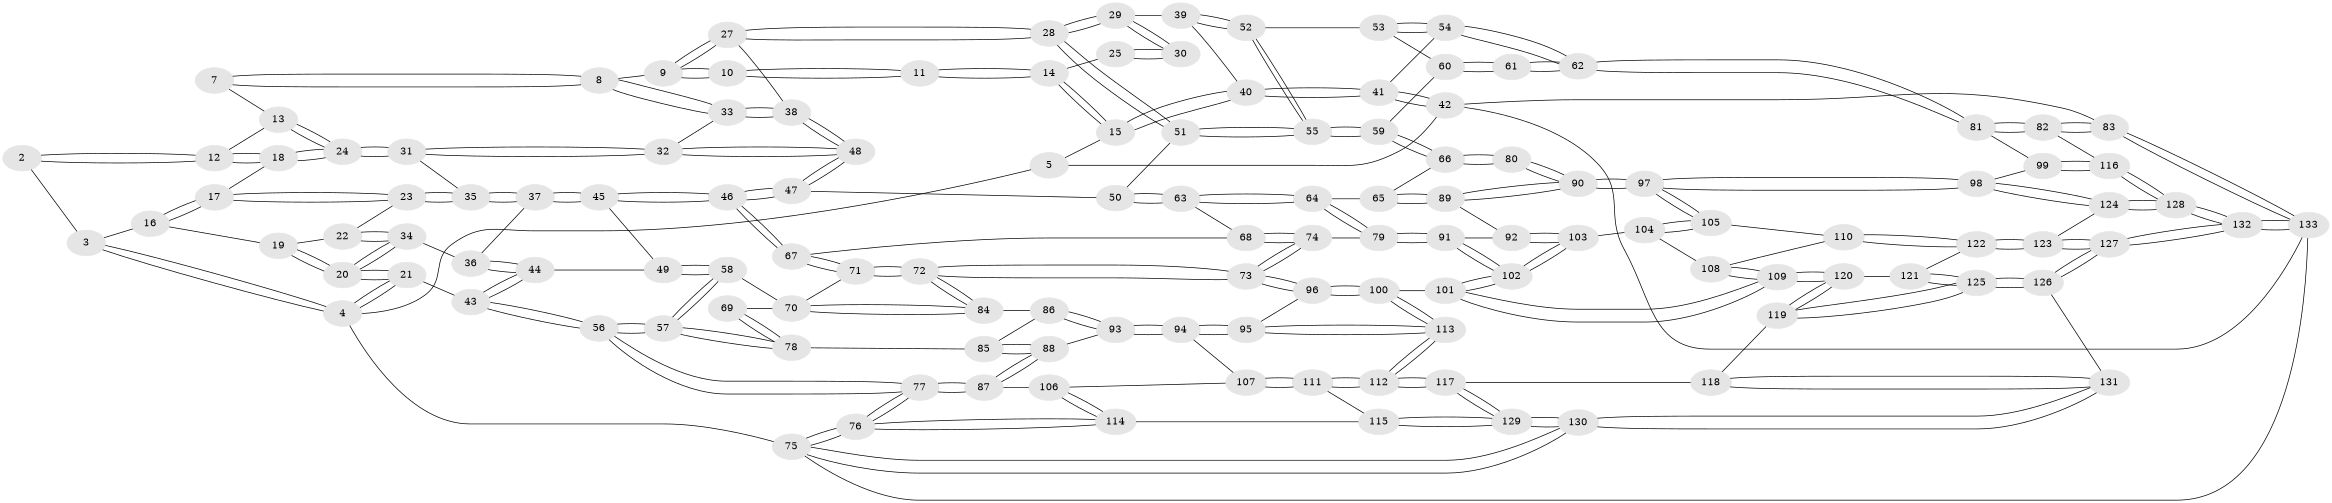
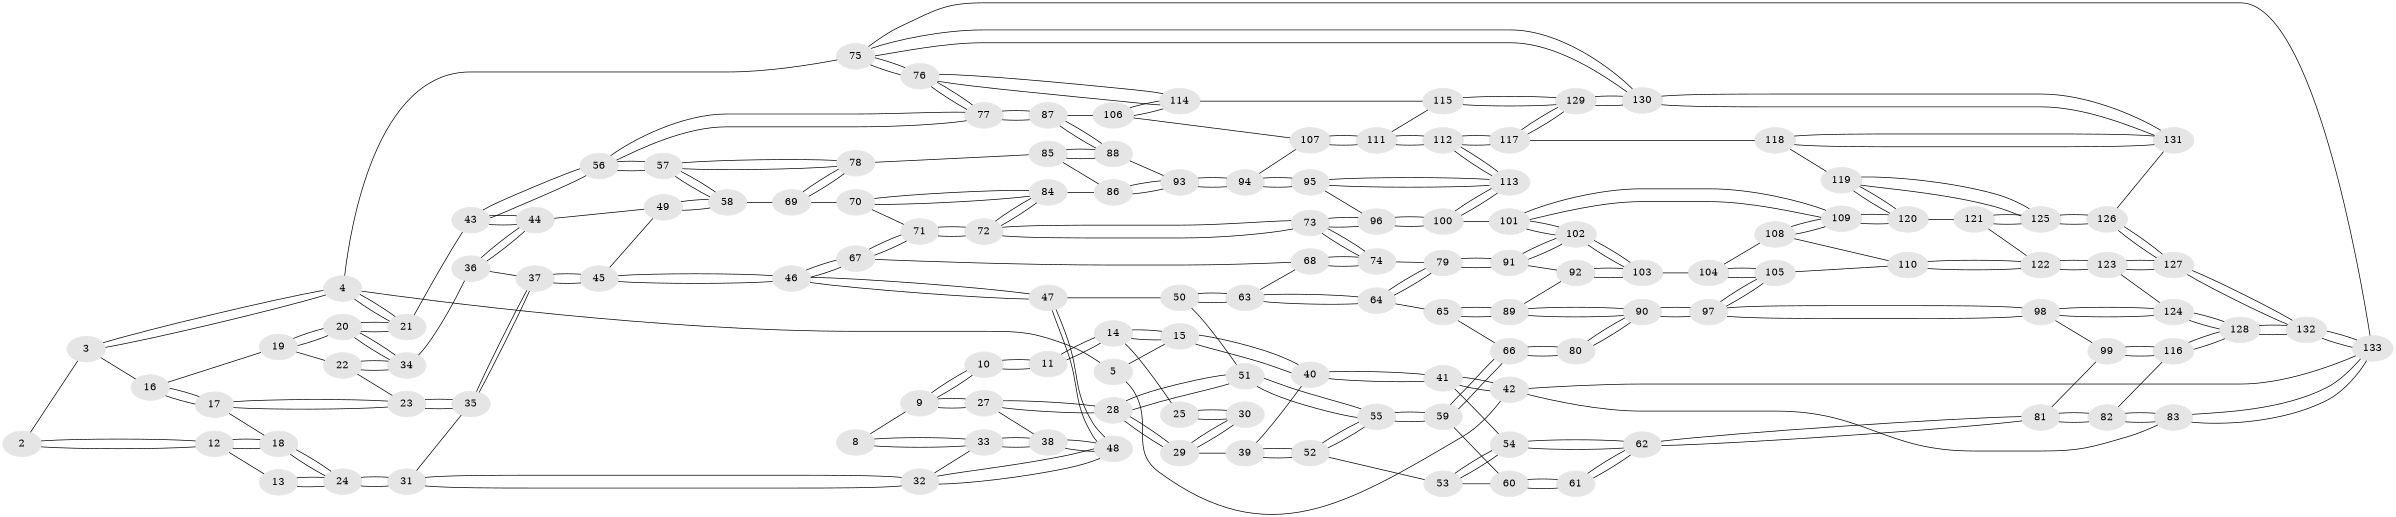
(214, 81) -> none
(760, 289) -> (760, 202)
